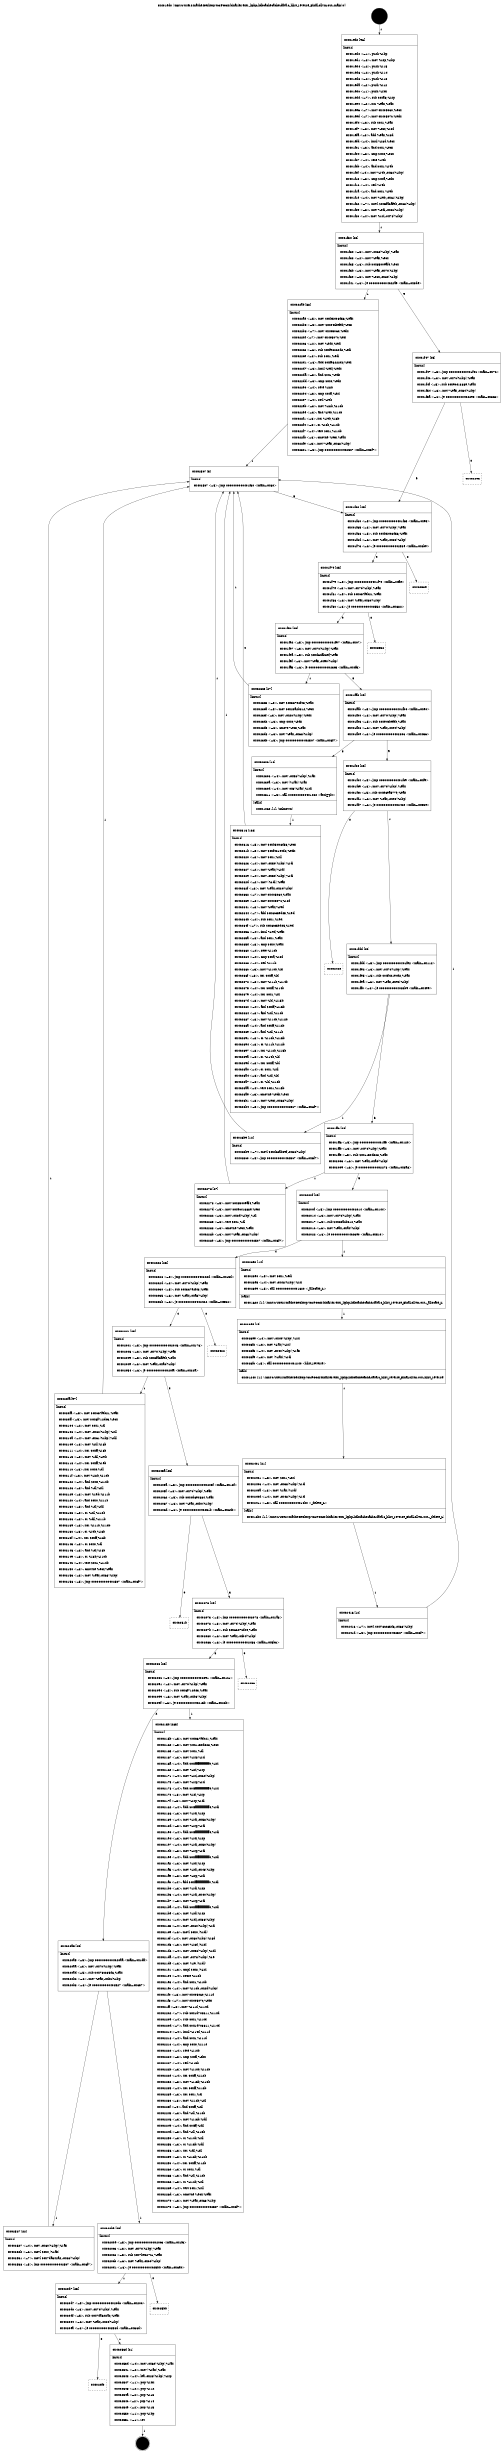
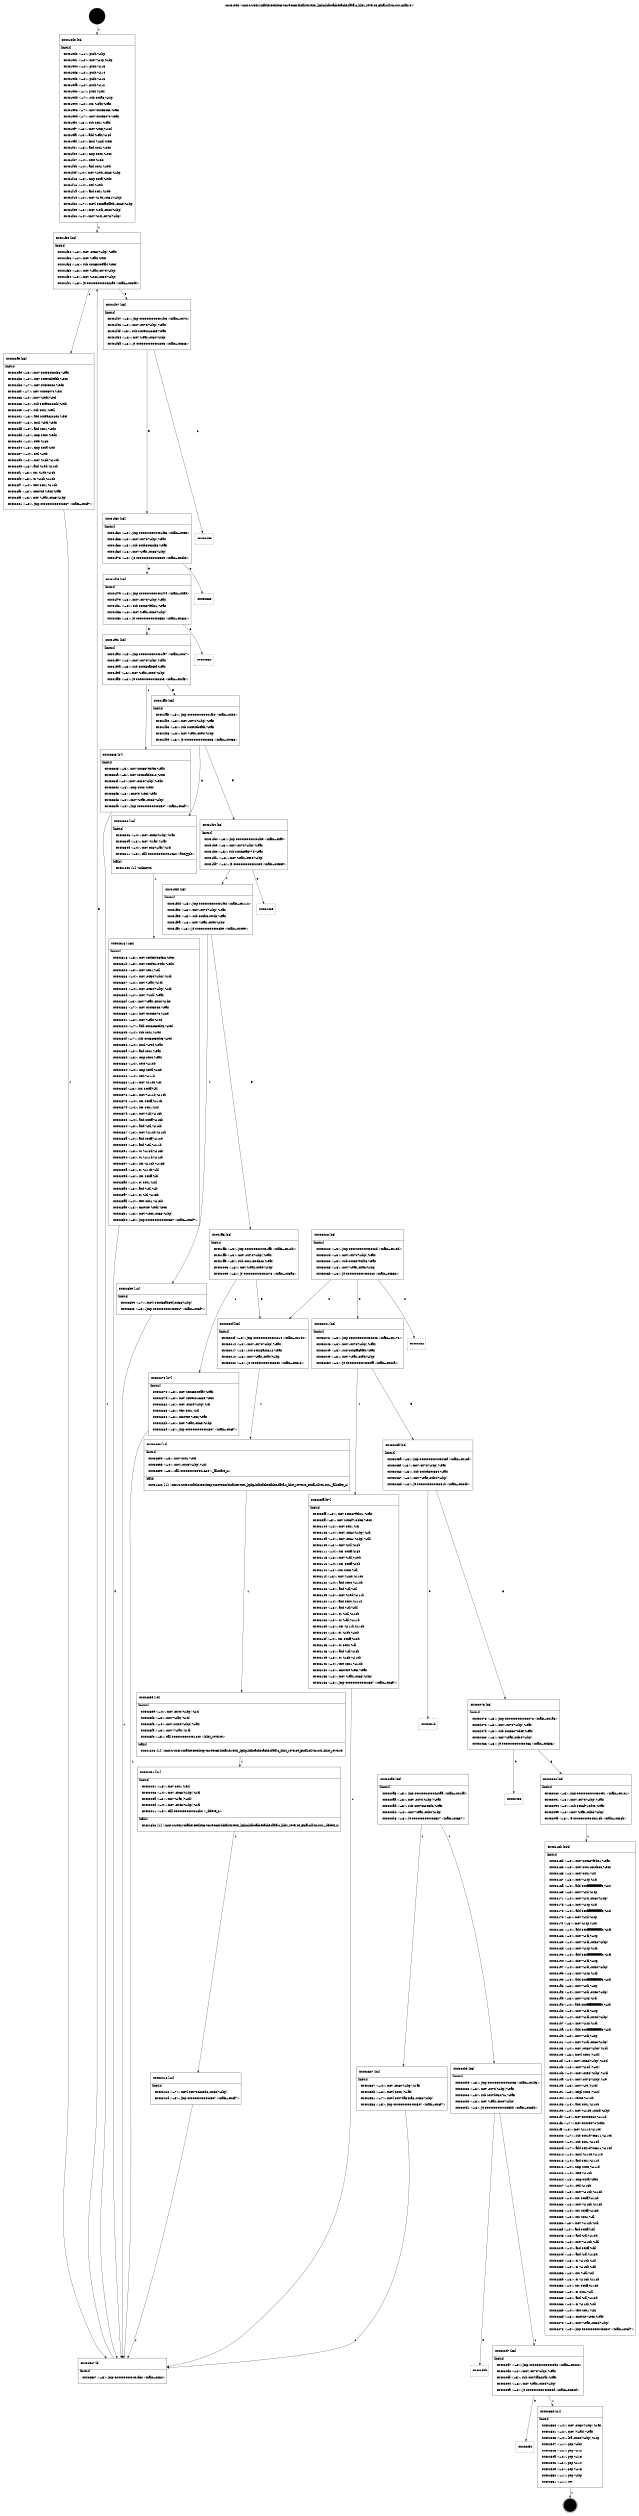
(307, 502) -> (97, 1327)
(270, 1251) -> (311, 1299)
(116, 1820) -> none
